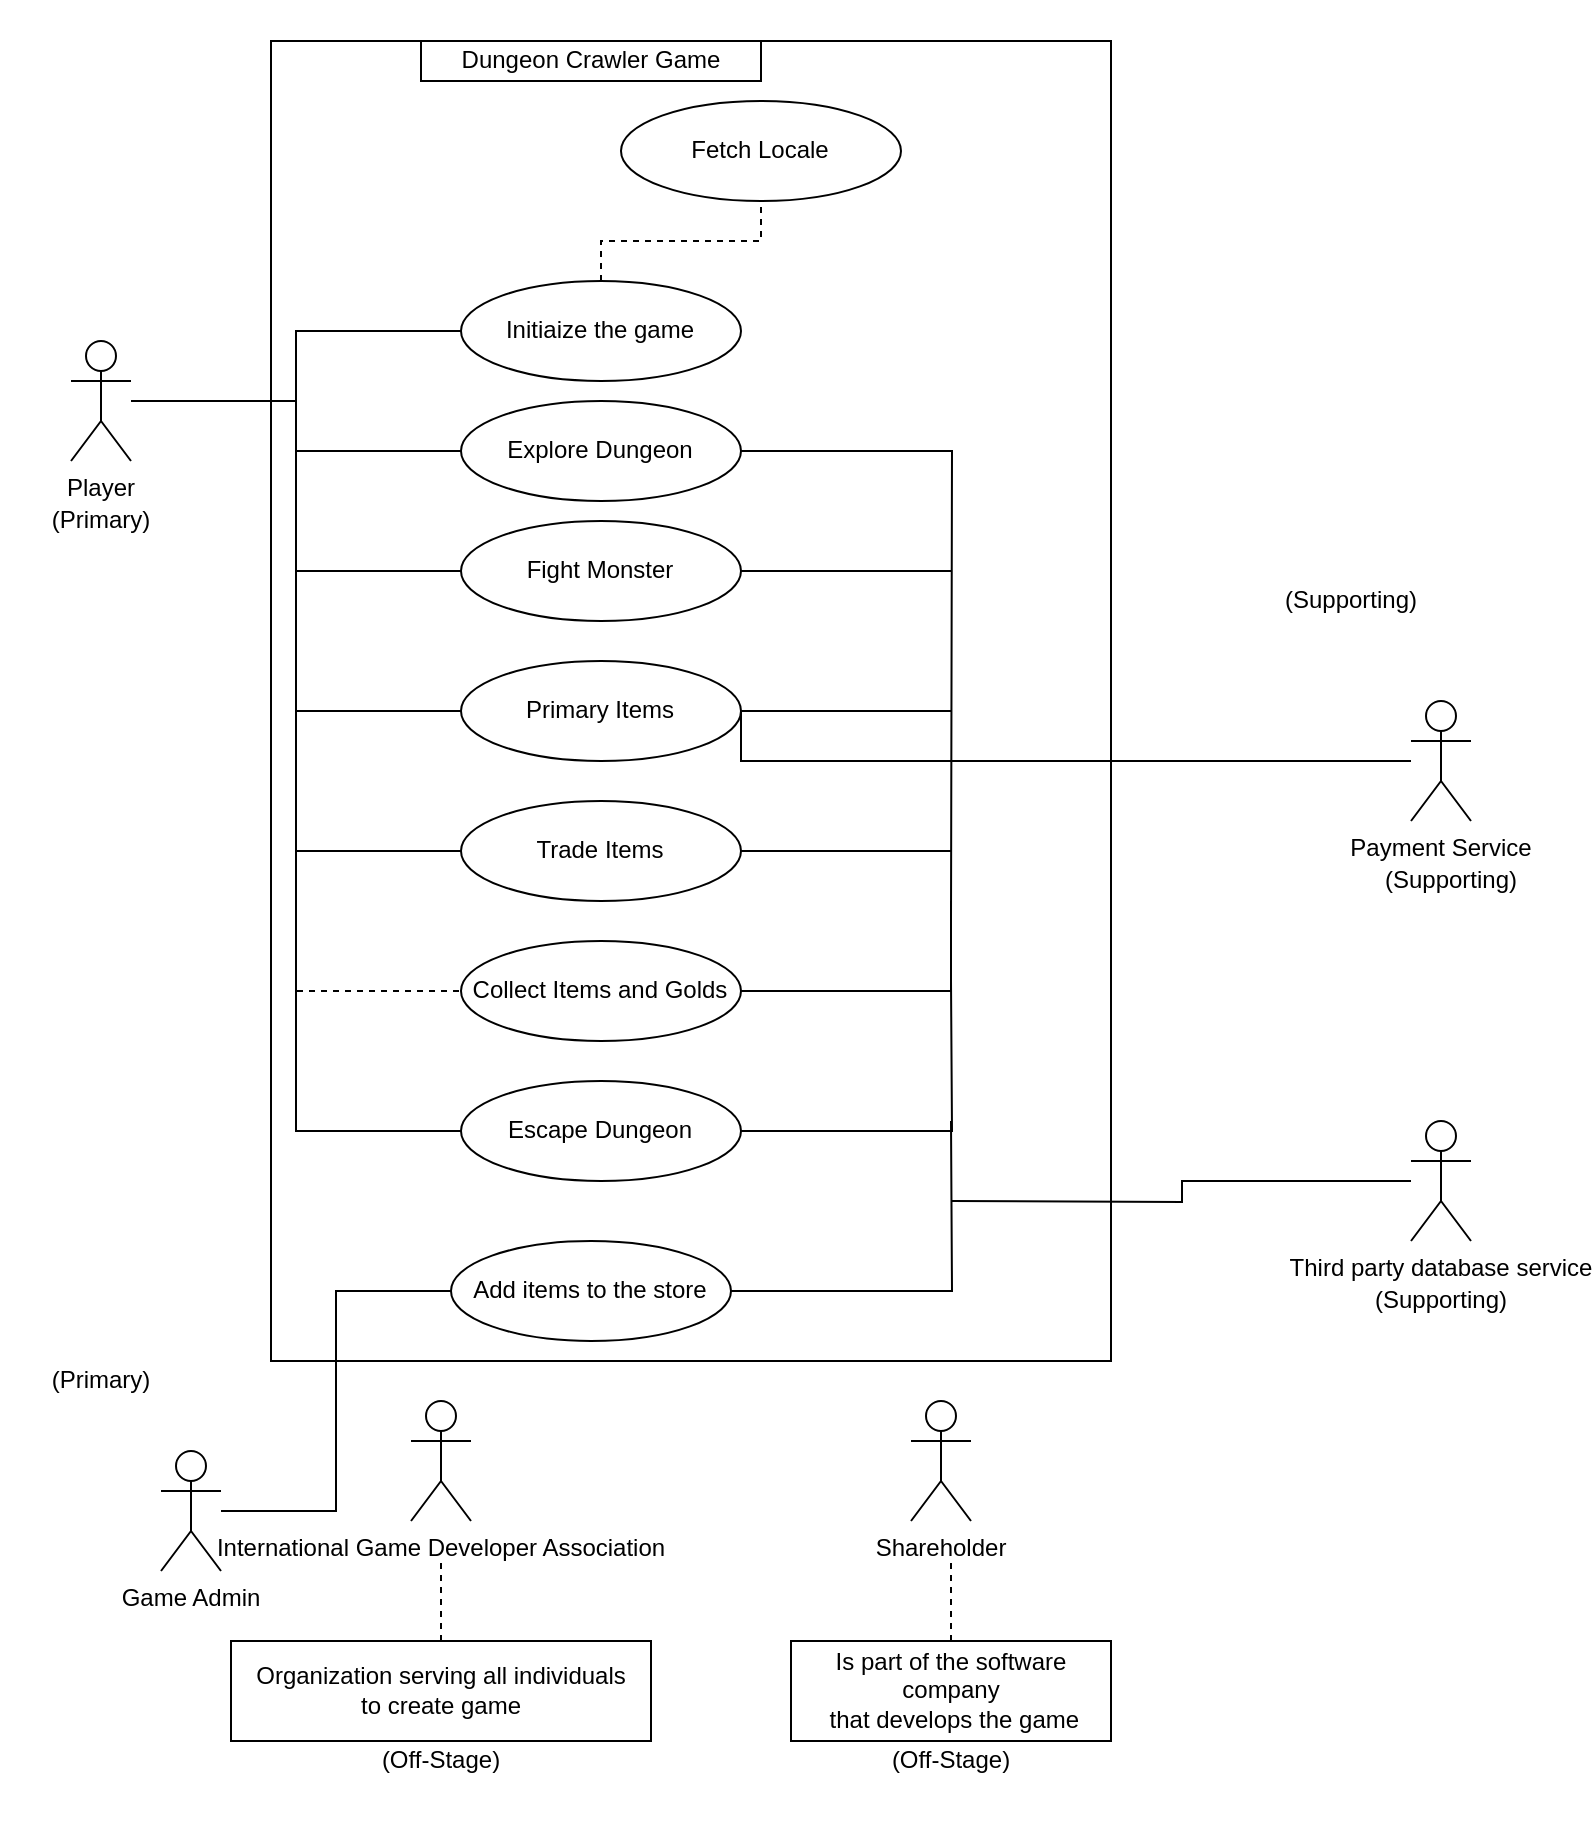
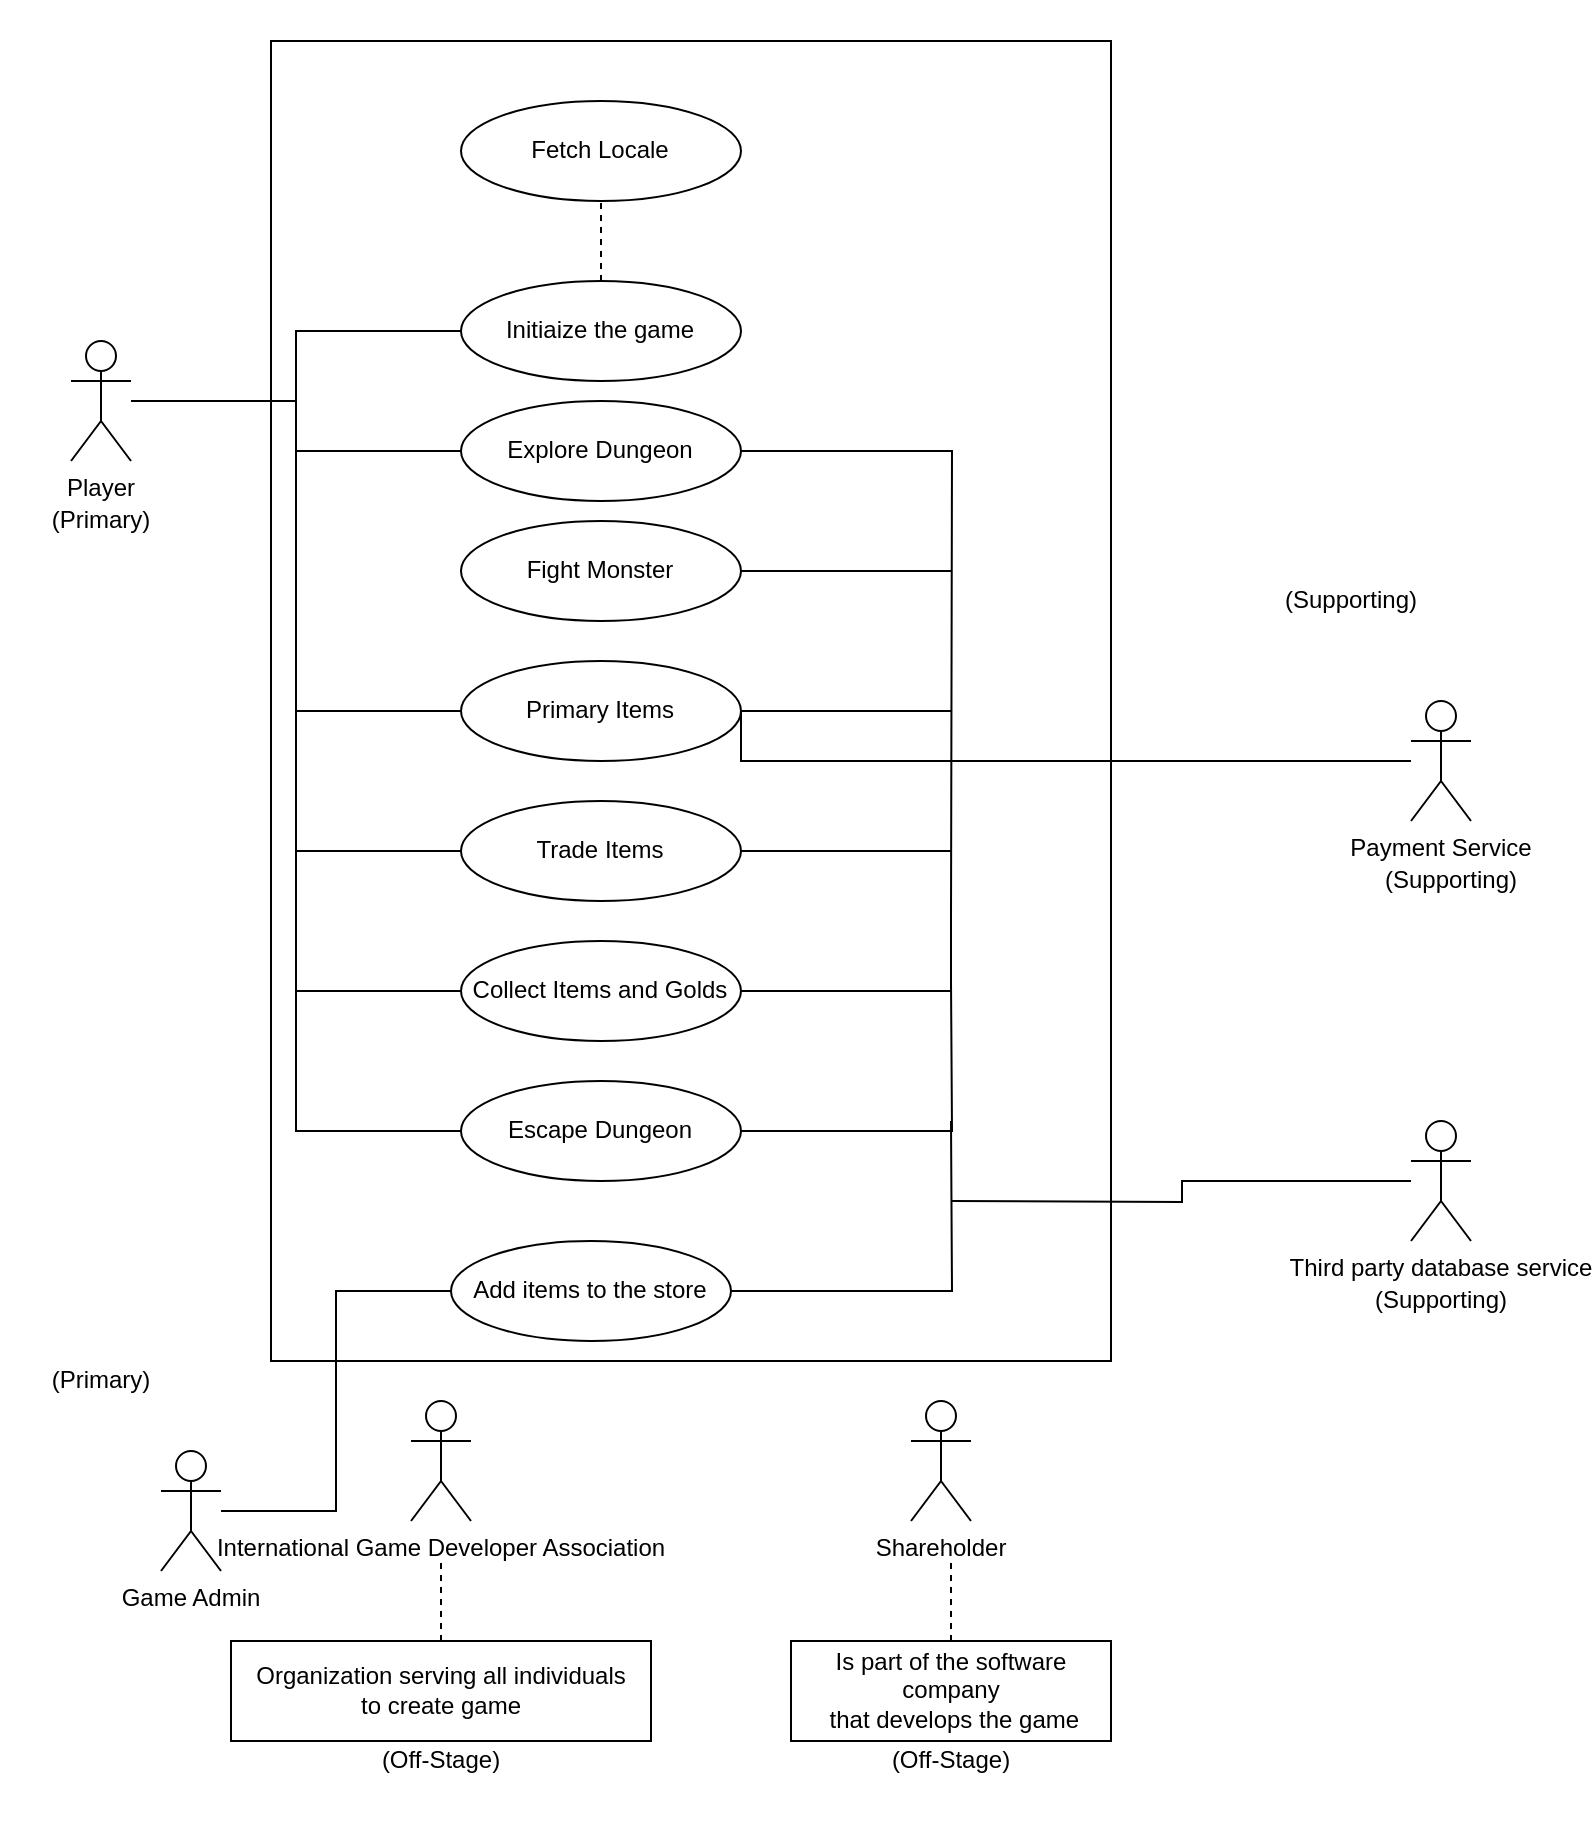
(591, 61) -> none
(761, 151) -> (601, 151)
(380, 571) -> none
(381, 991) -> (381, 991)
